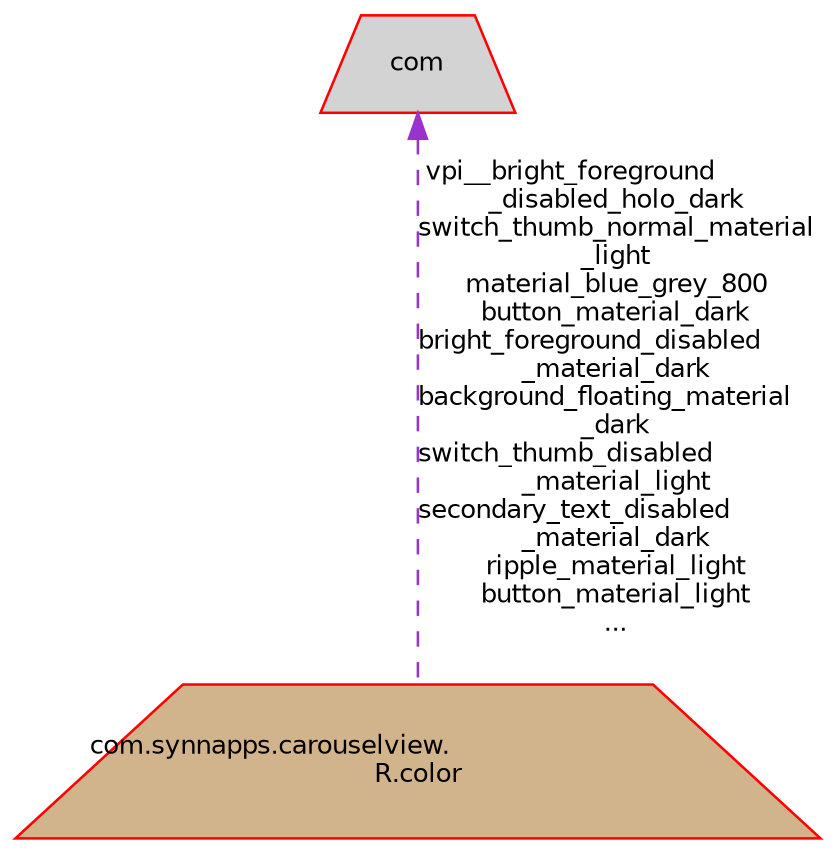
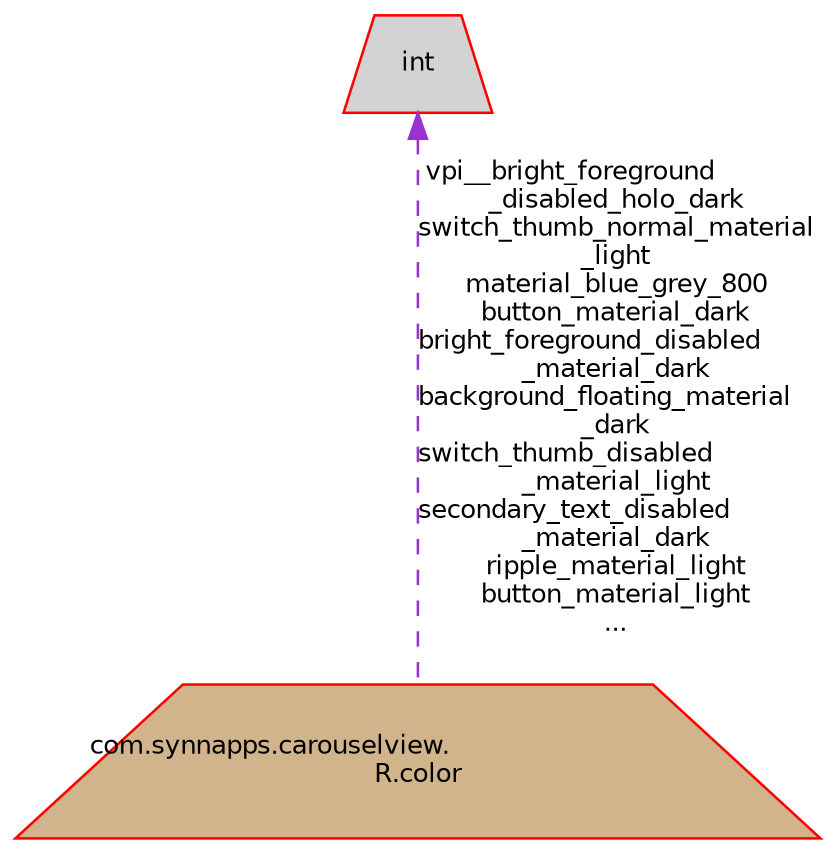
(418, 64) -> (418, 64)
